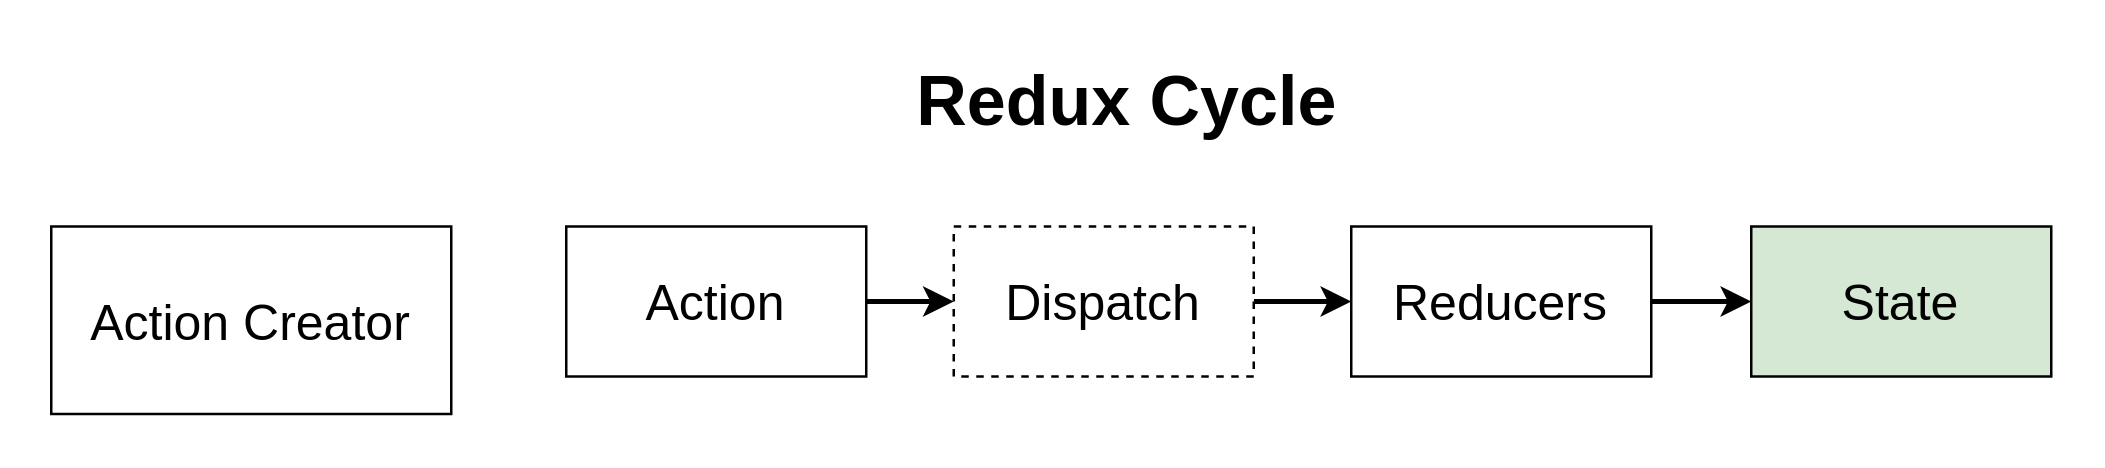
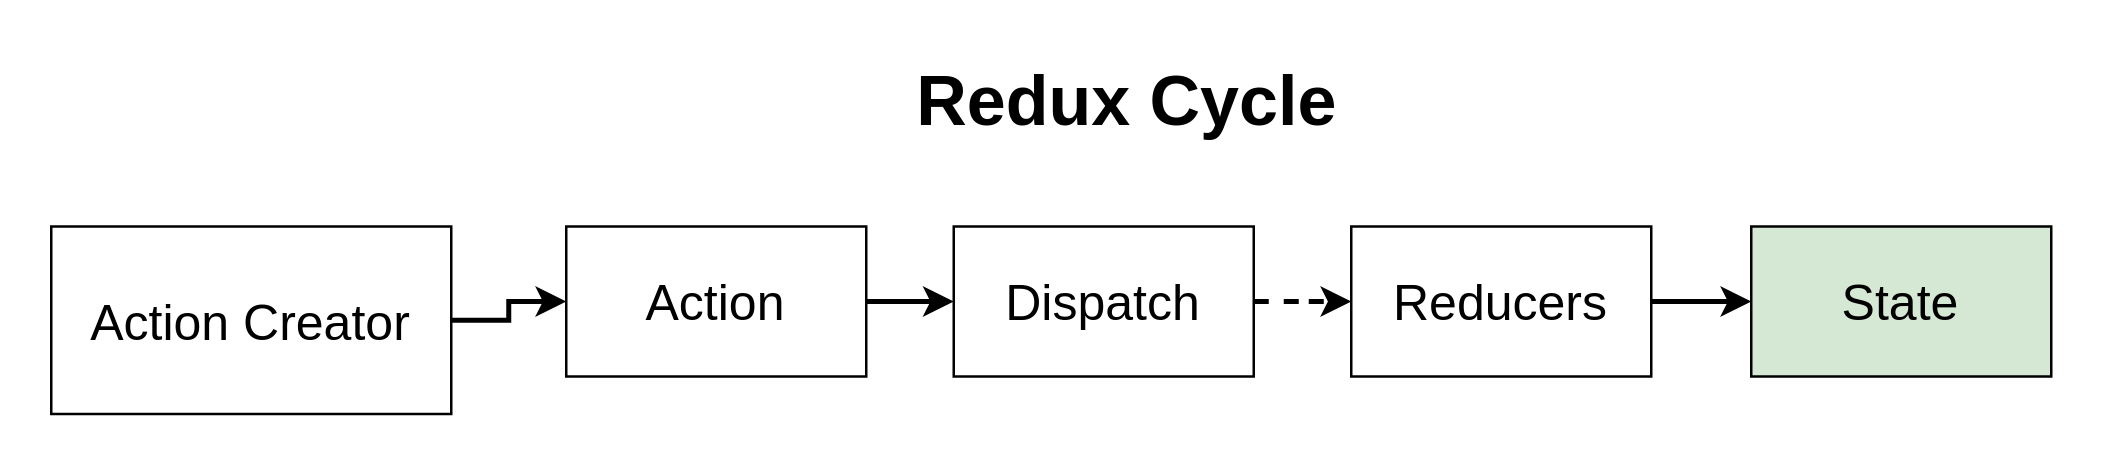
(1104, 301) -> (1104, 301)
(1276, 301) -> (1276, 301)
none -> (507, 320)
